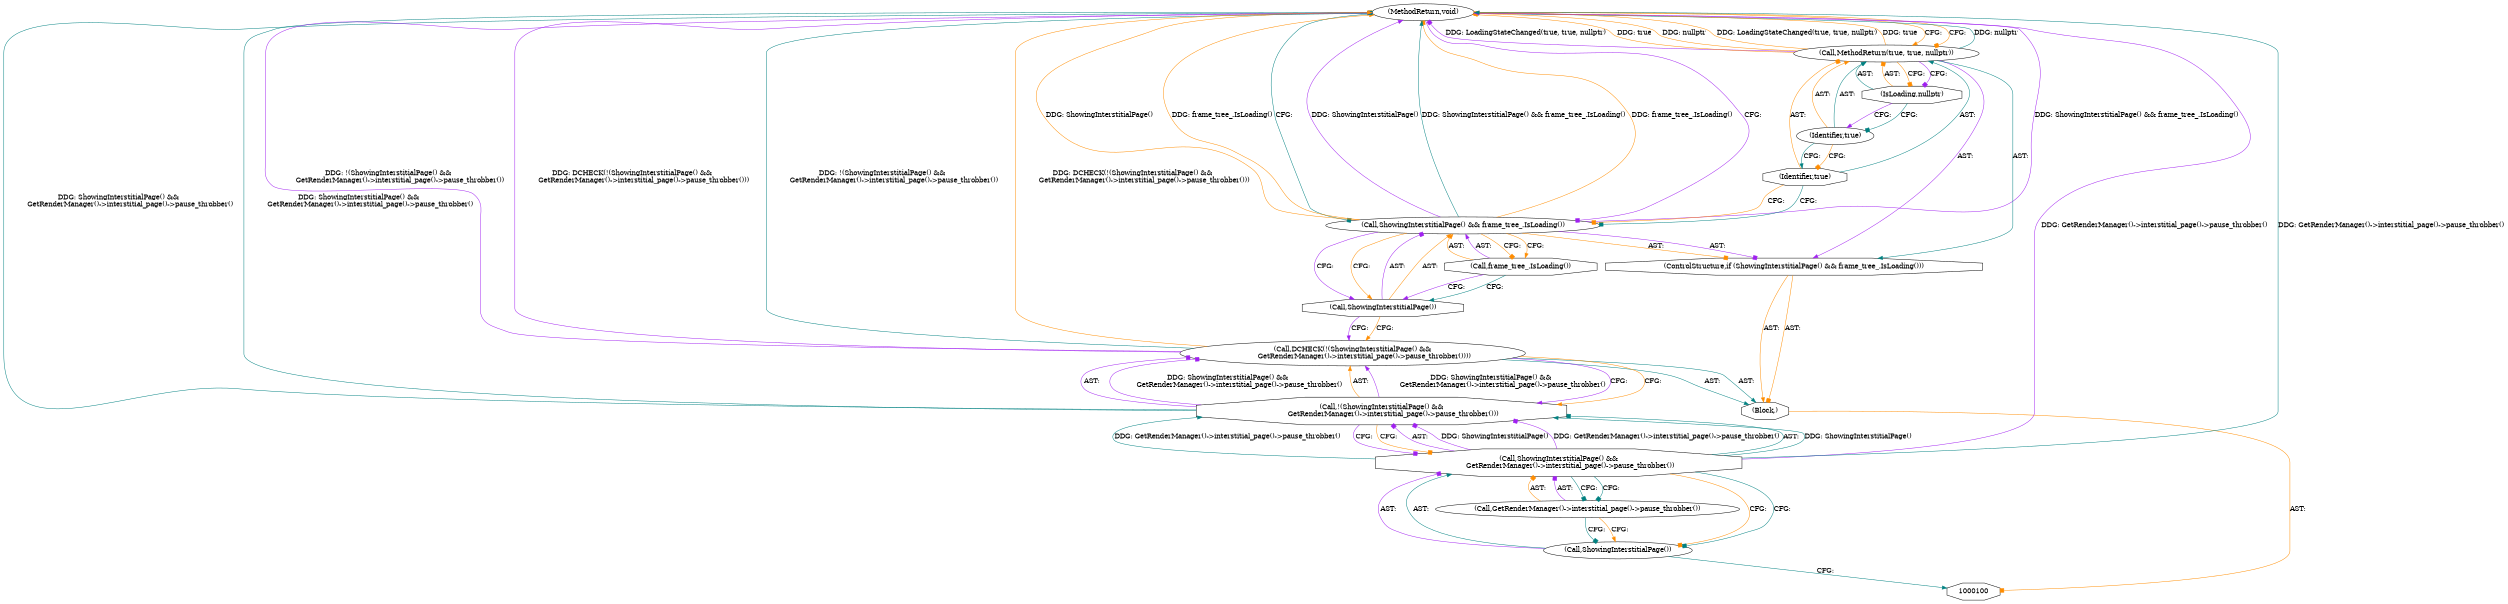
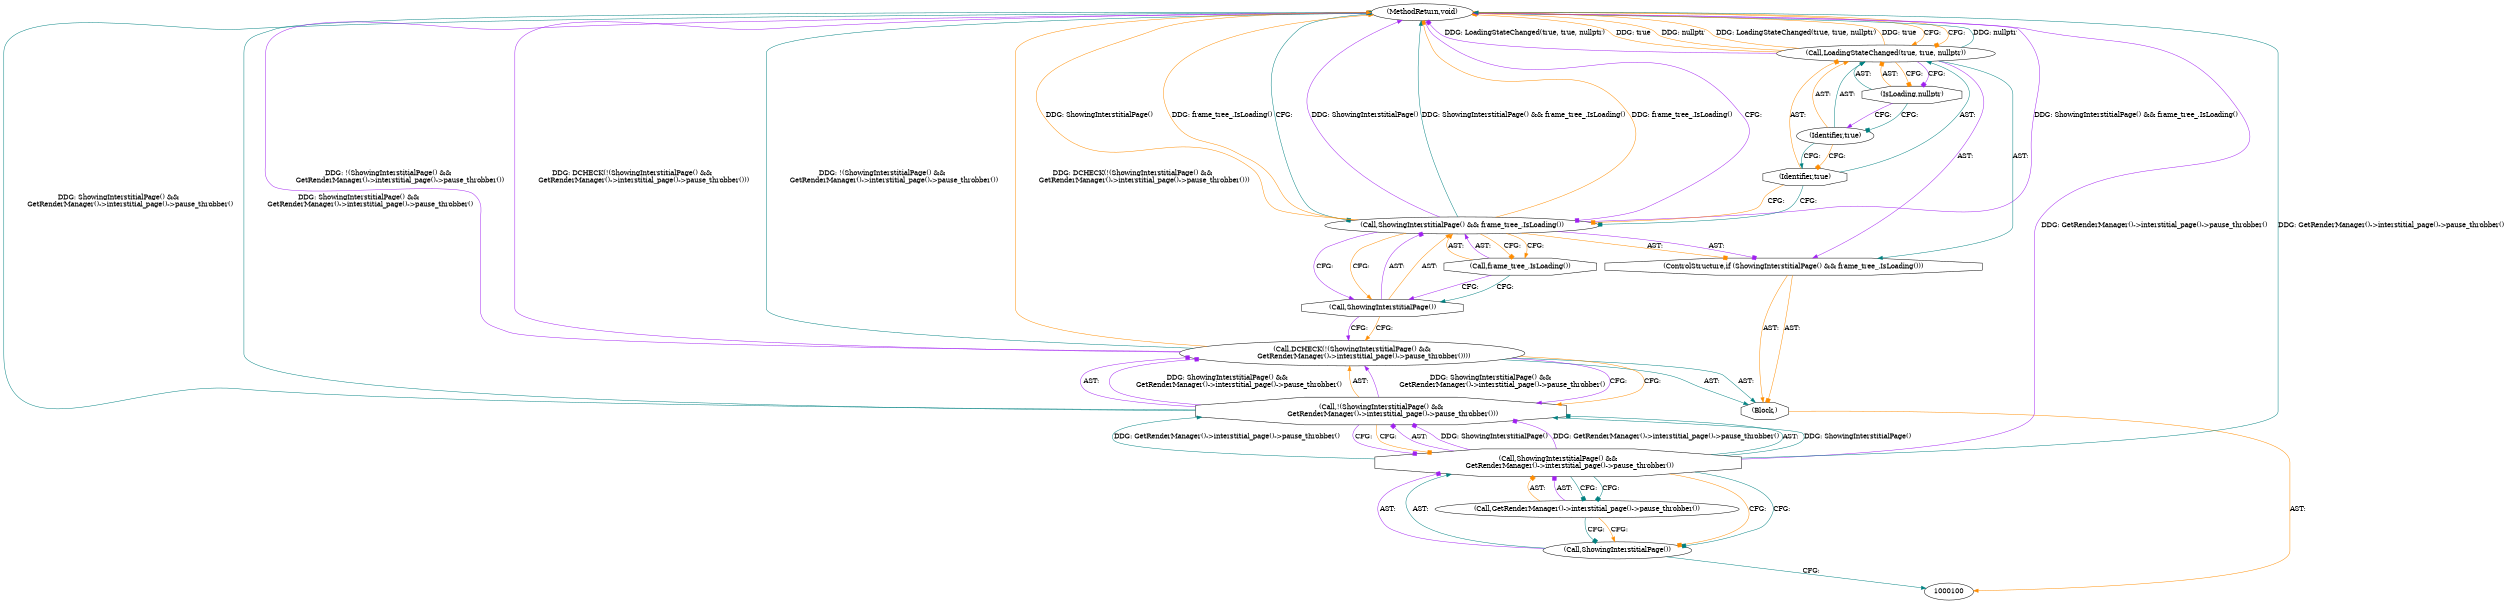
(1886, 54) -> (1886, 54)
(2233, 435) -> (2246, 438)
(1974, 592) -> (1949, 592)
